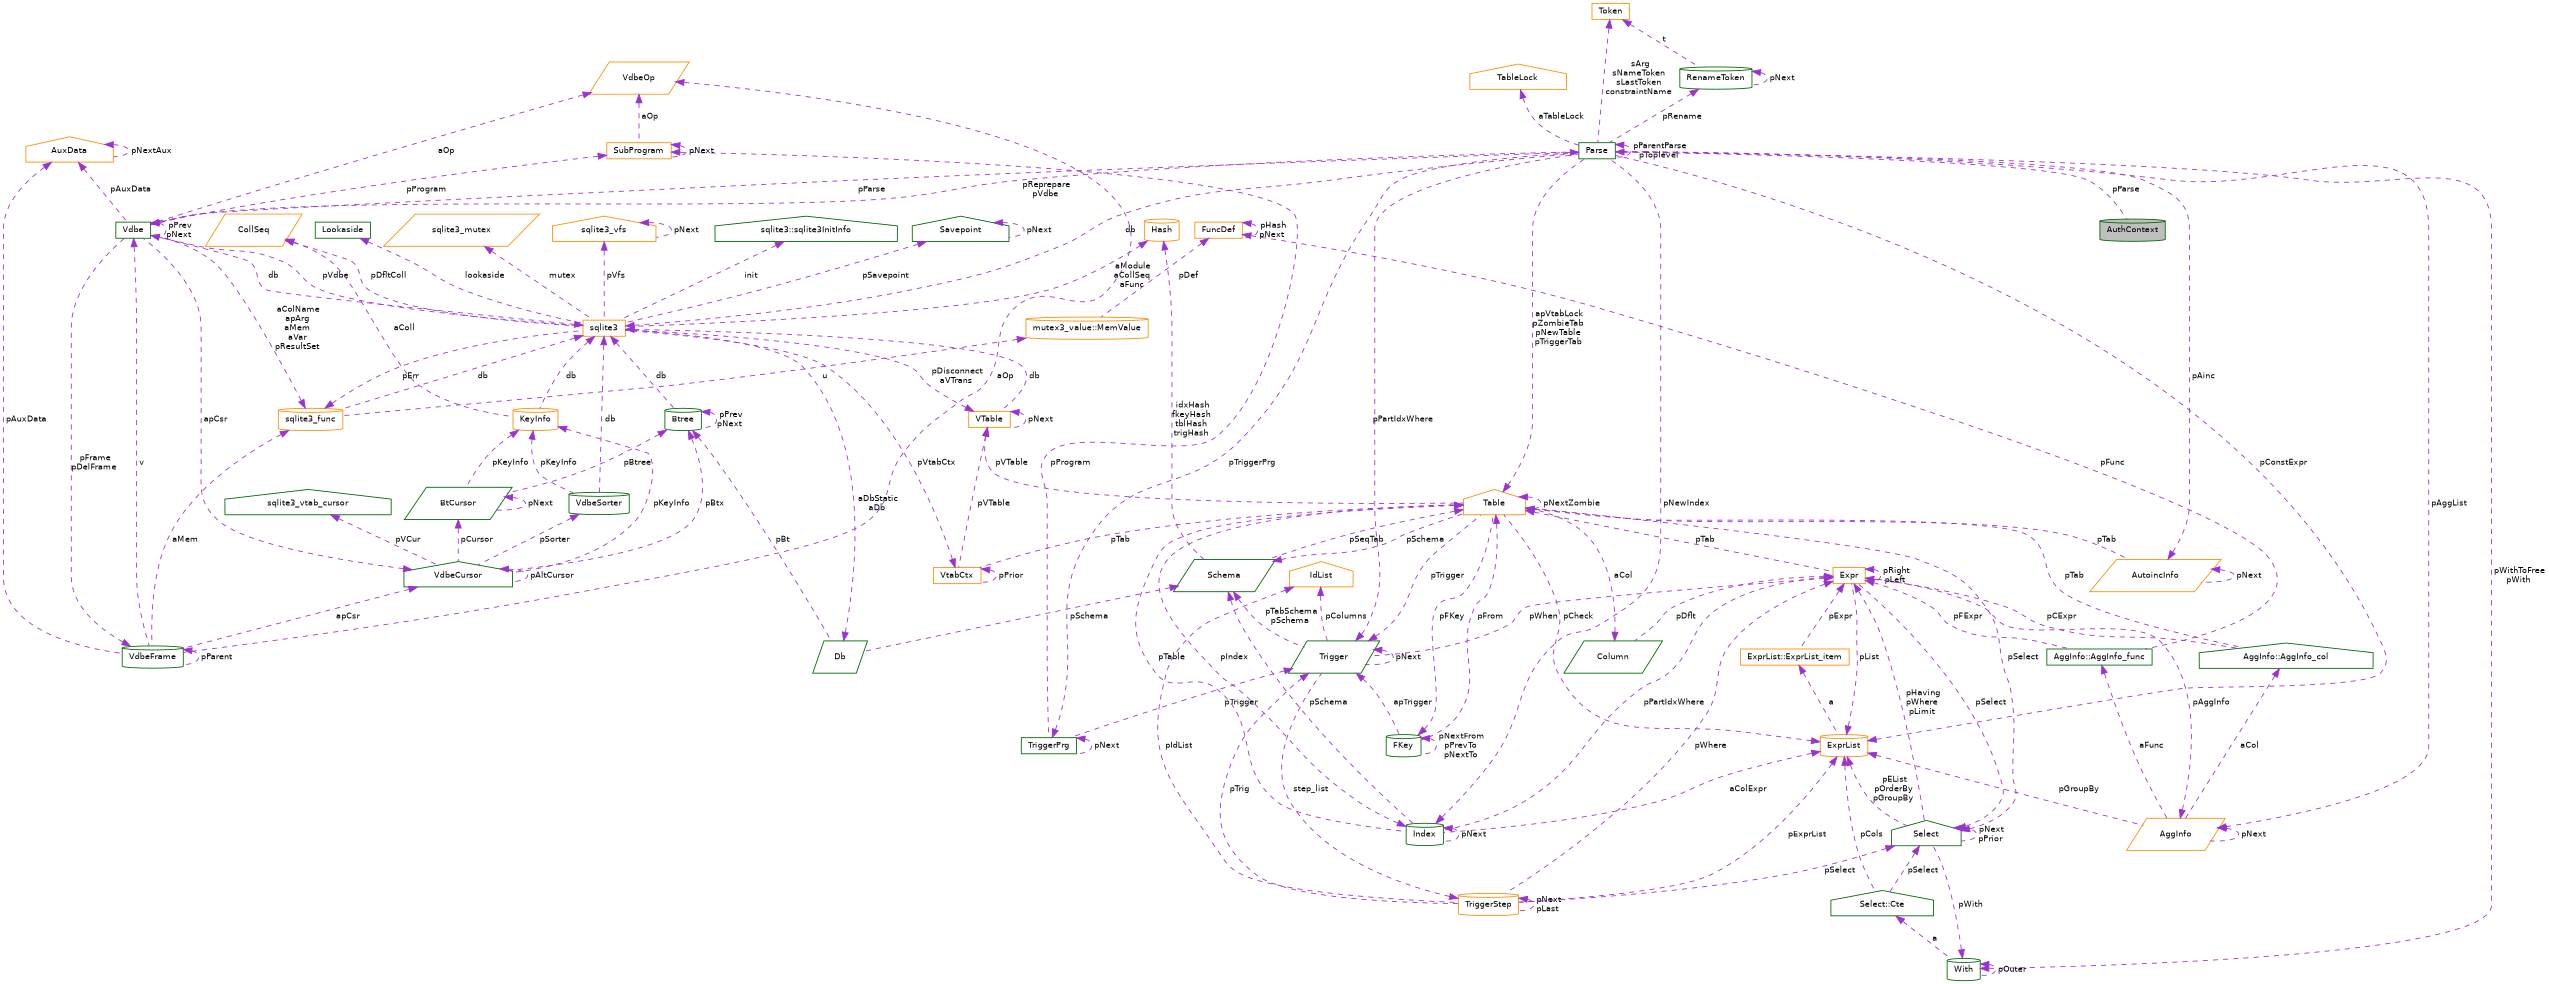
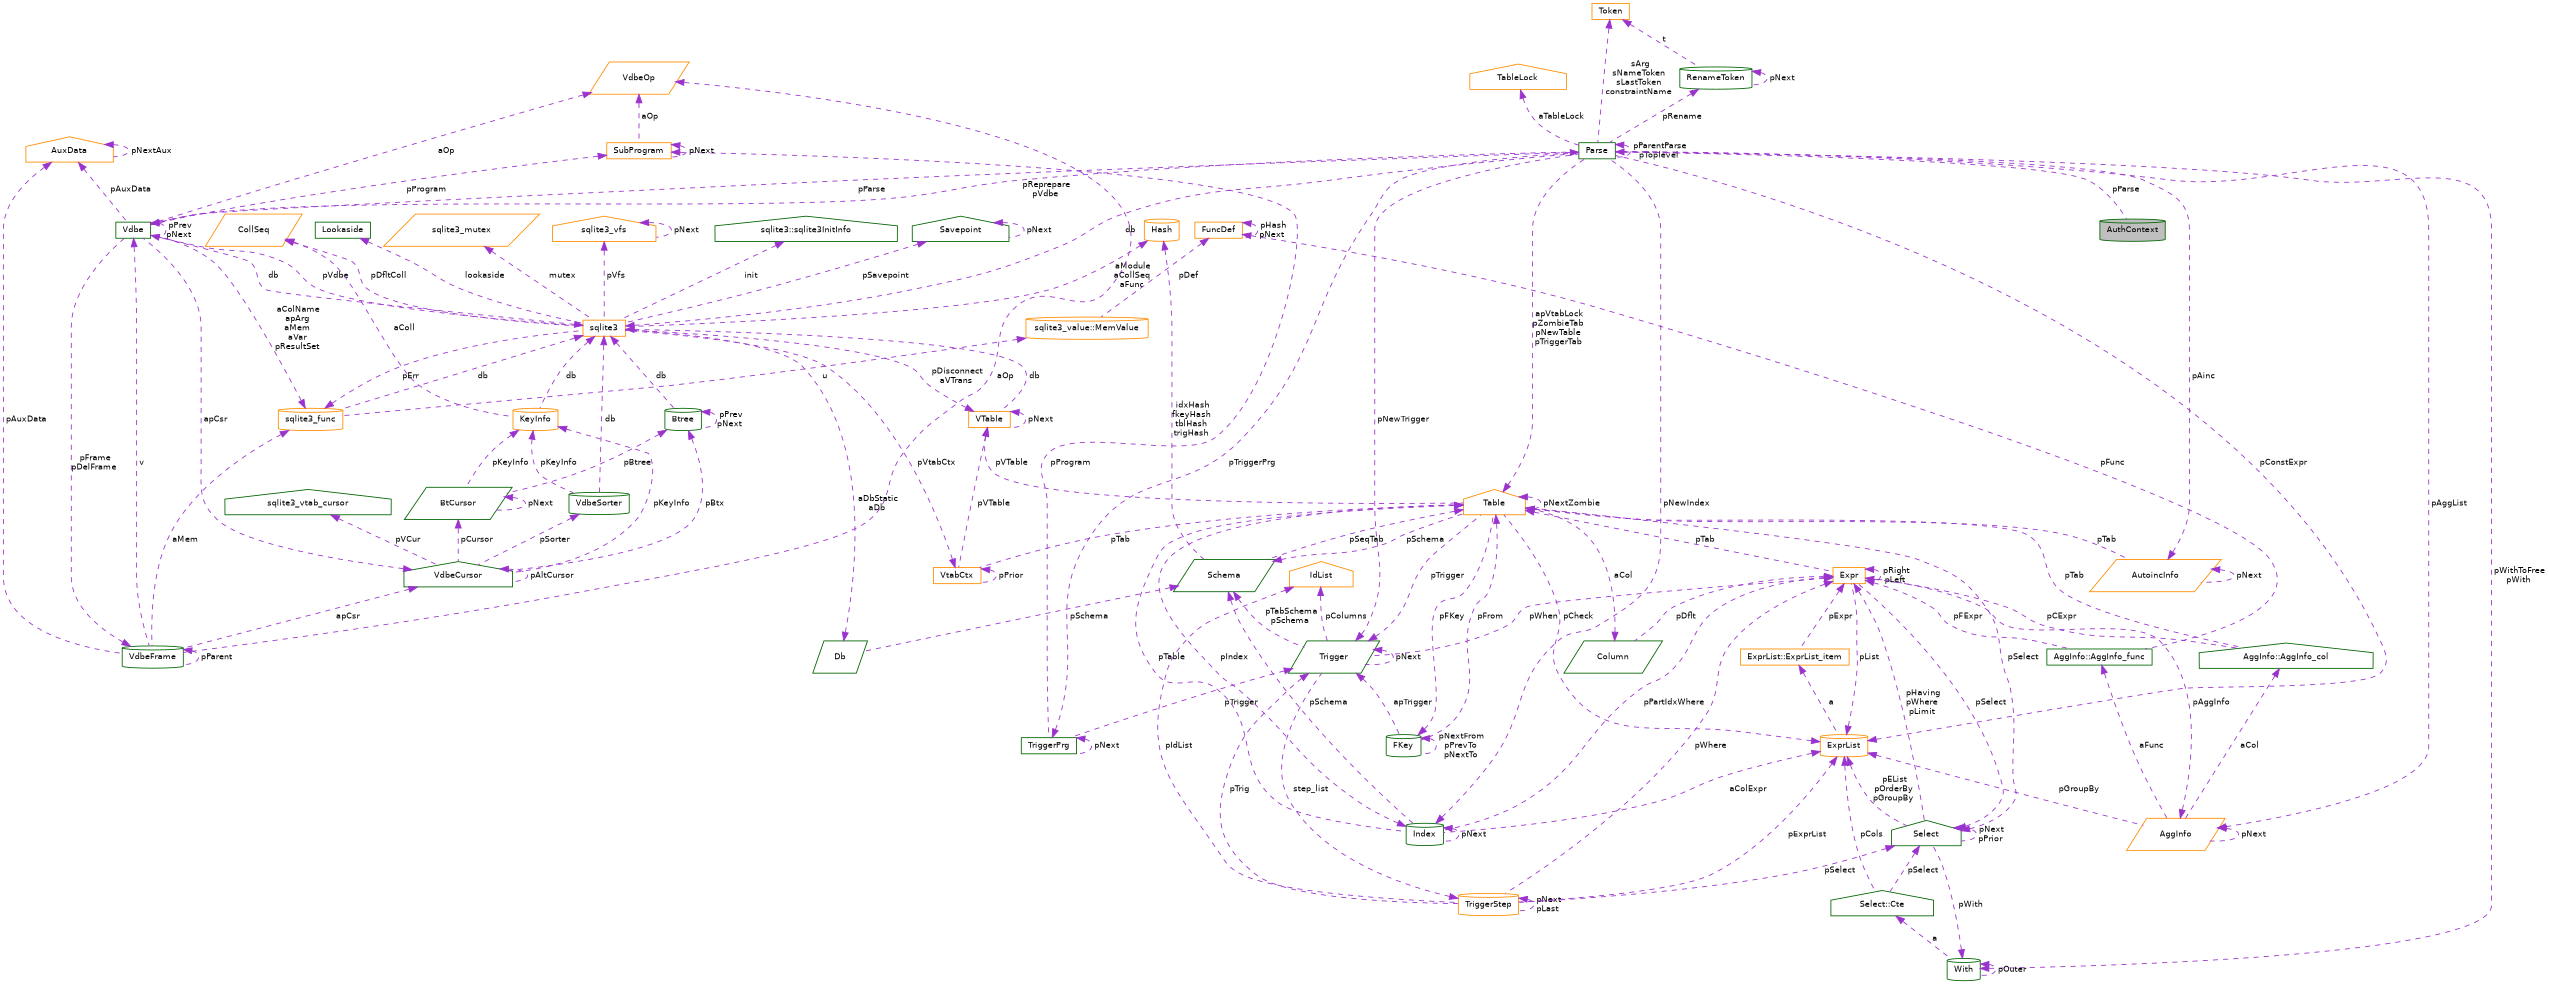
(1087, 328) -> (1087, 328)
(1402, 419) -> (1402, 419)
(768, 537) -> none
